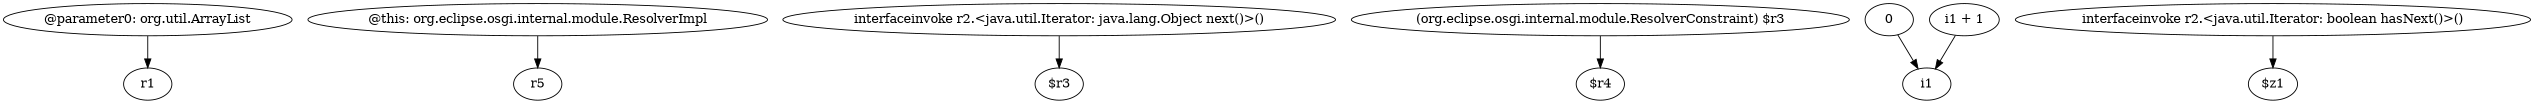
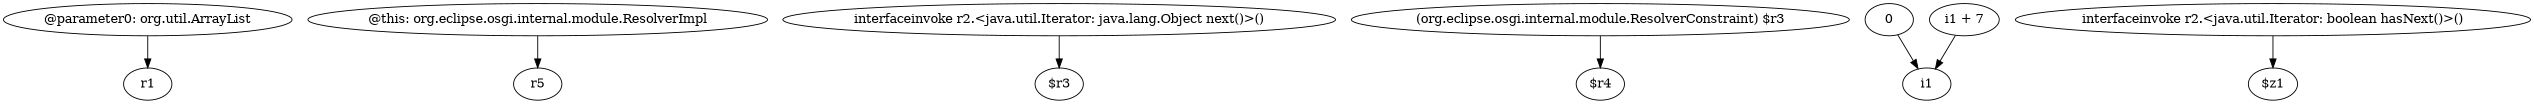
(1964, 20) -> (1964, 20)
